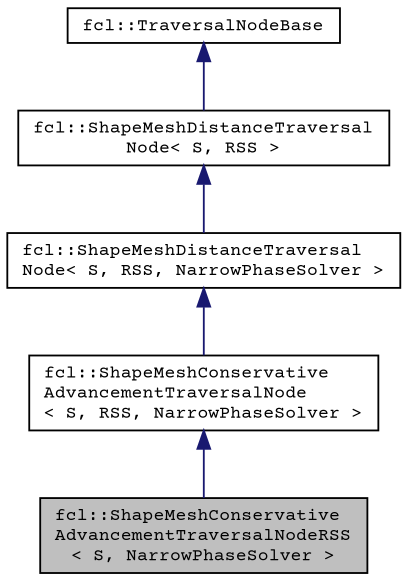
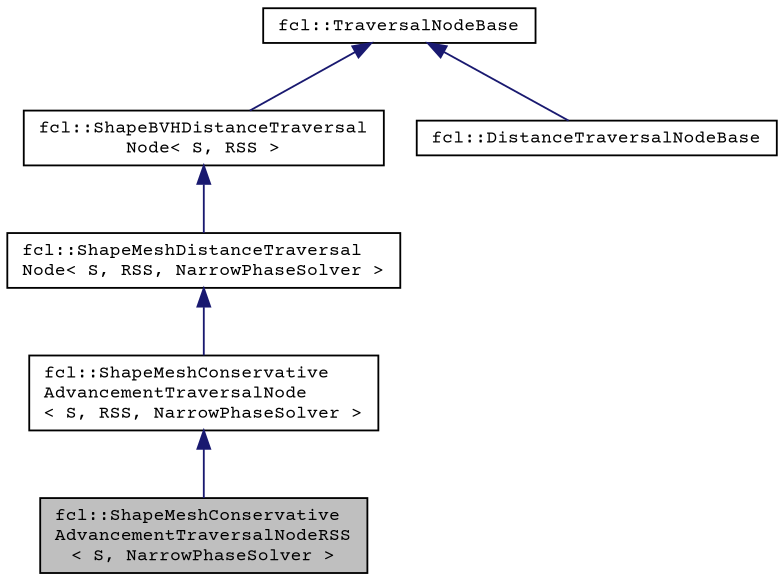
(204, 138) -> (204, 138)
none -> (597, 138)
